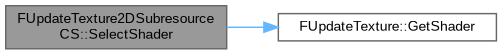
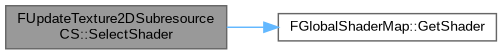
(387, 27) -> (387, 27)
